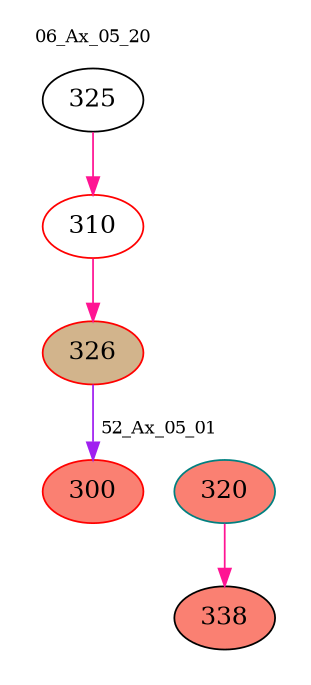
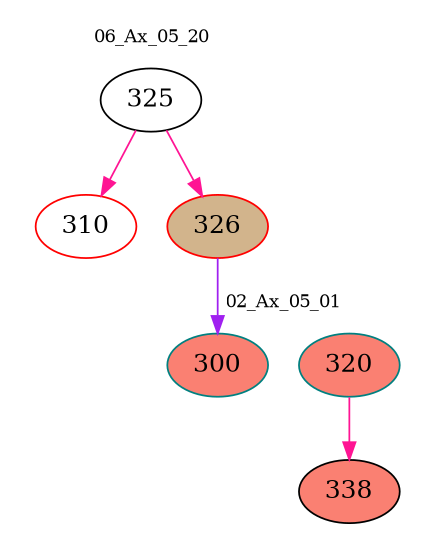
(93, 281) -> (180, 155)
(159, 429) -> (284, 303)
(93, 492) -> (218, 365)
